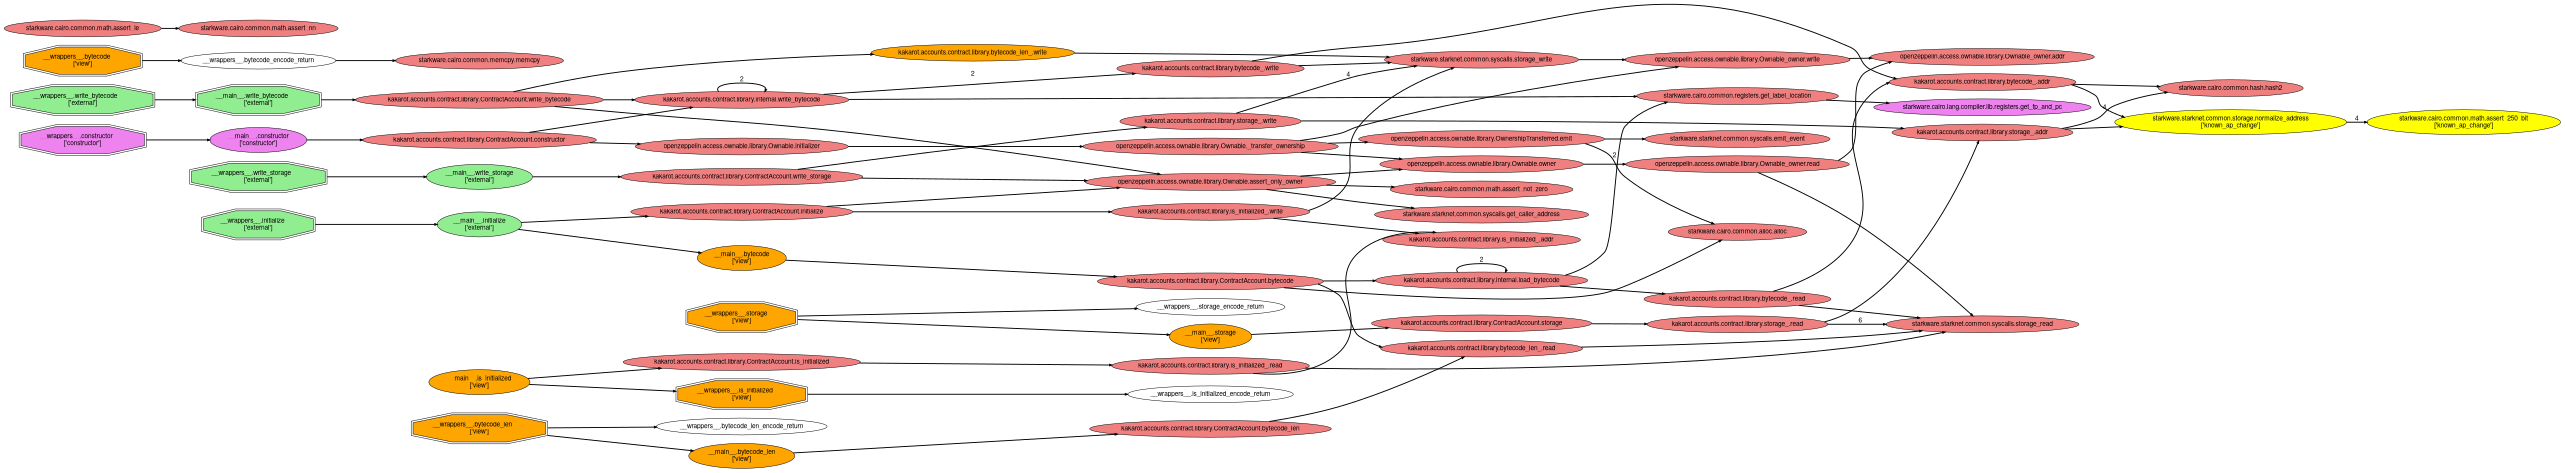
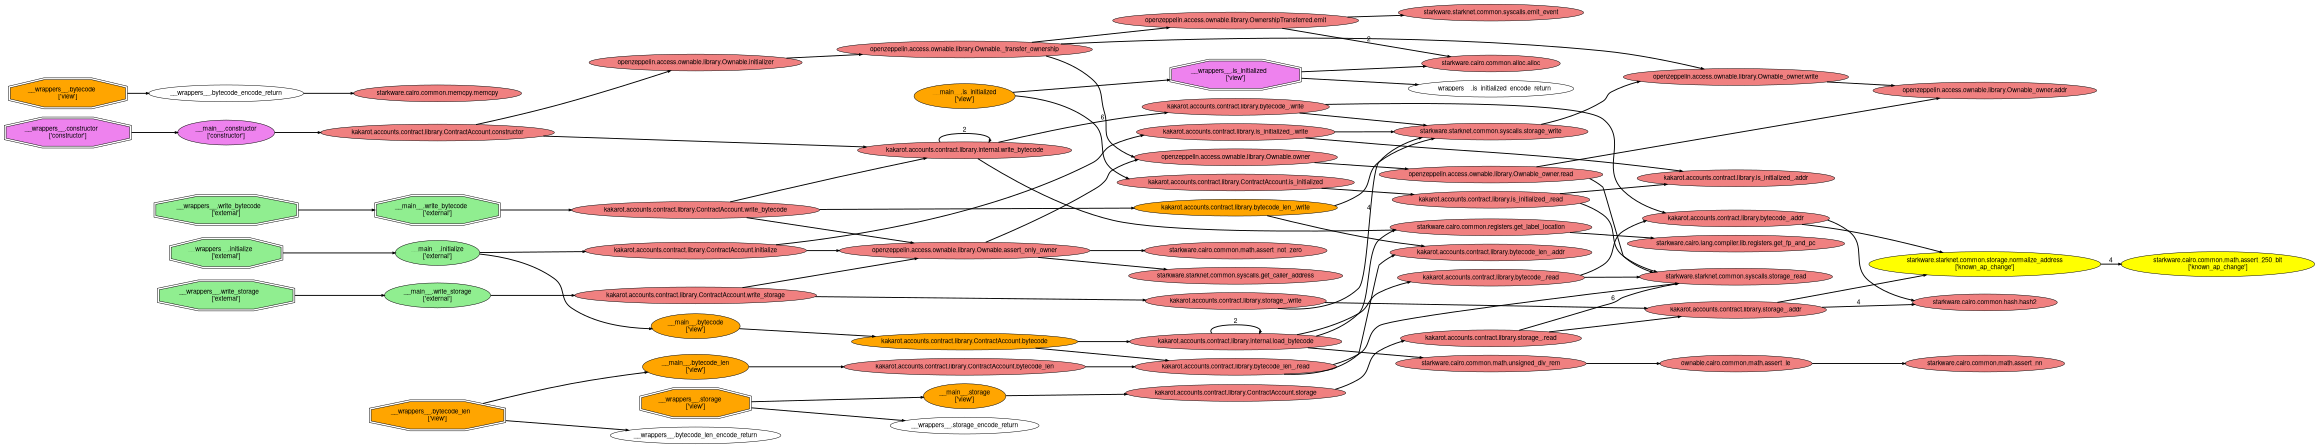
(83, 28) -> (1736, 364)
(973, 74) -> (1103, 118)
(1982, 107) -> (1736, 244)
none -> (1491, 252)
(1210, 281) -> (965, 342)
(1507, 299) -> (1362, 69)
none -> (1491, 364)
(742, 394) -> (1236, 75)
